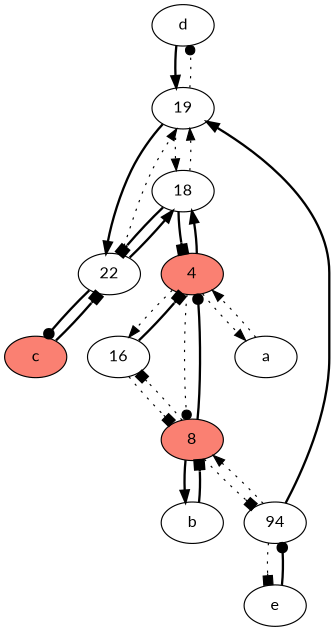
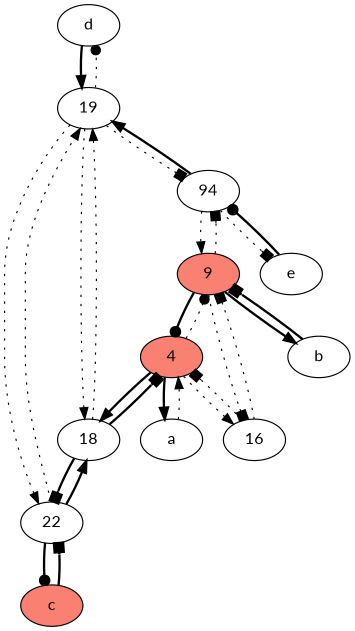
none -> (140, 149)
(127, 179) -> (5, 302)
(219, 313) -> (164, 392)
(157, 322) -> (222, 400)
(192, 440) -> (208, 274)
